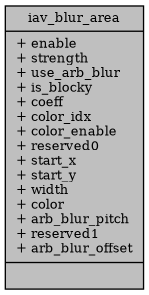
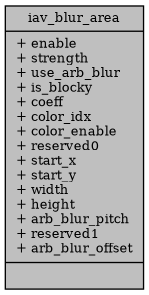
(41, 205) -> (46, 205)
